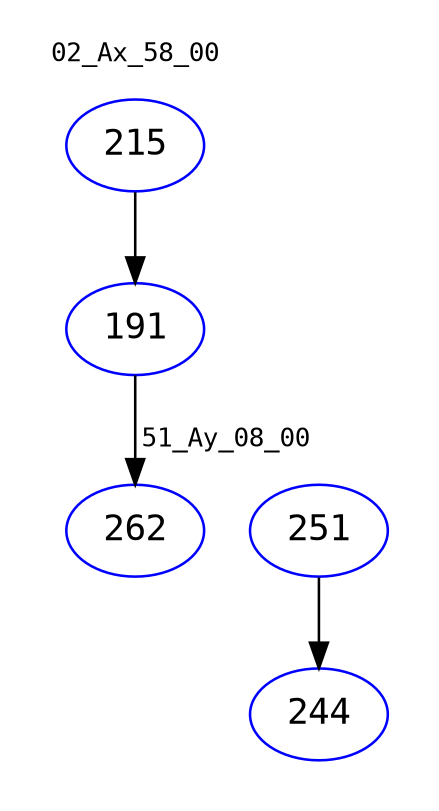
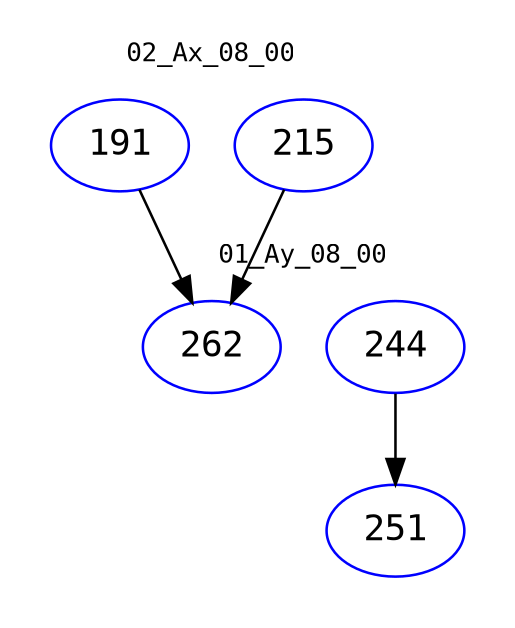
(136, 55) -> (212, 55)
(135, 225) -> (257, 248)
(227, 440) -> (304, 256)
(319, 610) -> (395, 426)
